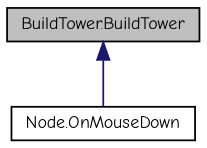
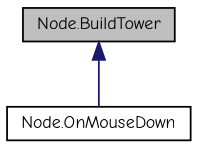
(103, 25) -> (99, 25)
